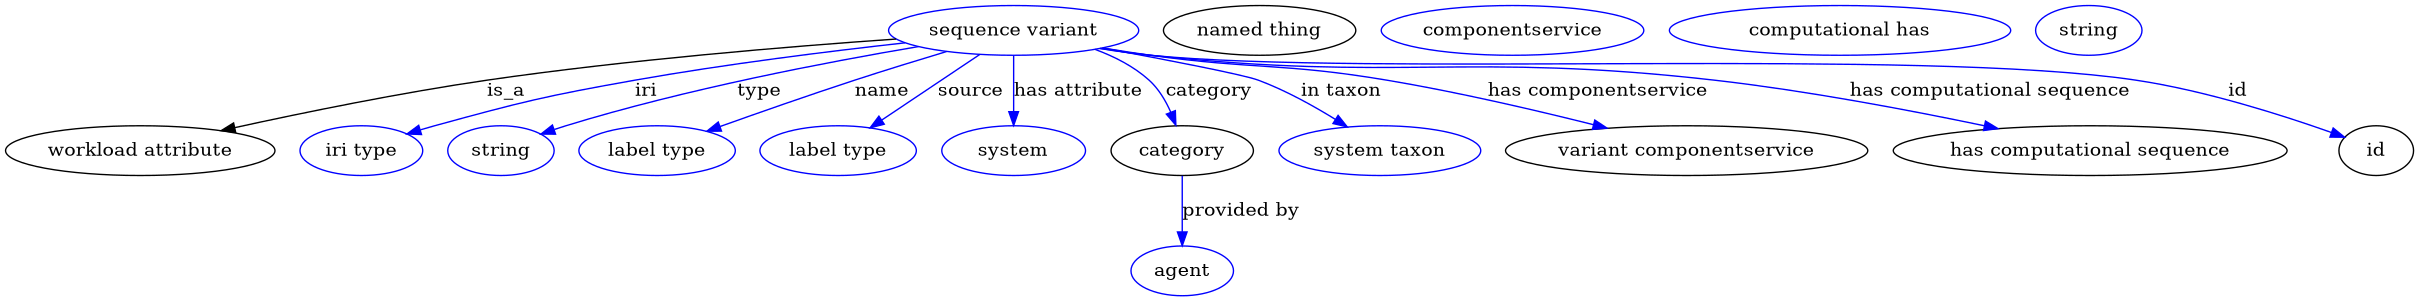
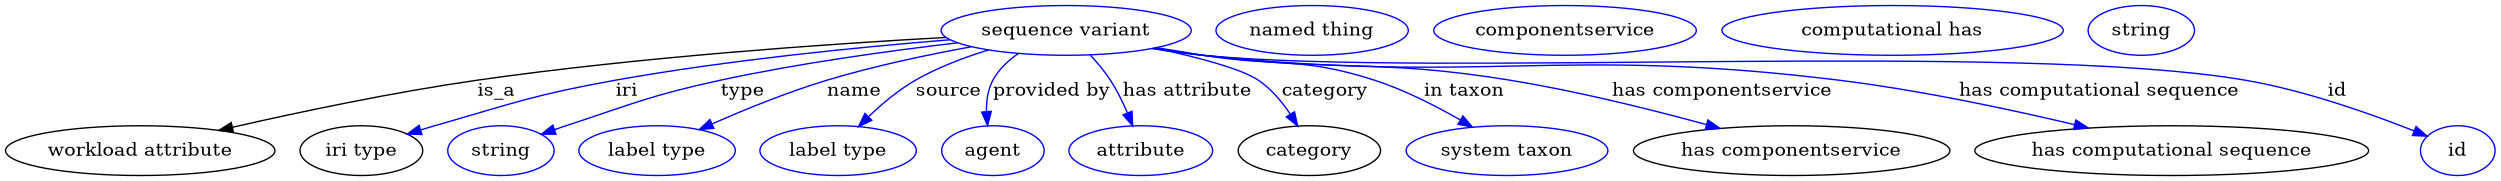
(1260, 30) -> (1312, 30)
(361, 151) -> (361, 151)
(1014, 151) -> (1141, 151)
(1687, 151) -> (1792, 151)
(2376, 151) -> (2458, 151)
(1182, 204) -> (994, 78)
